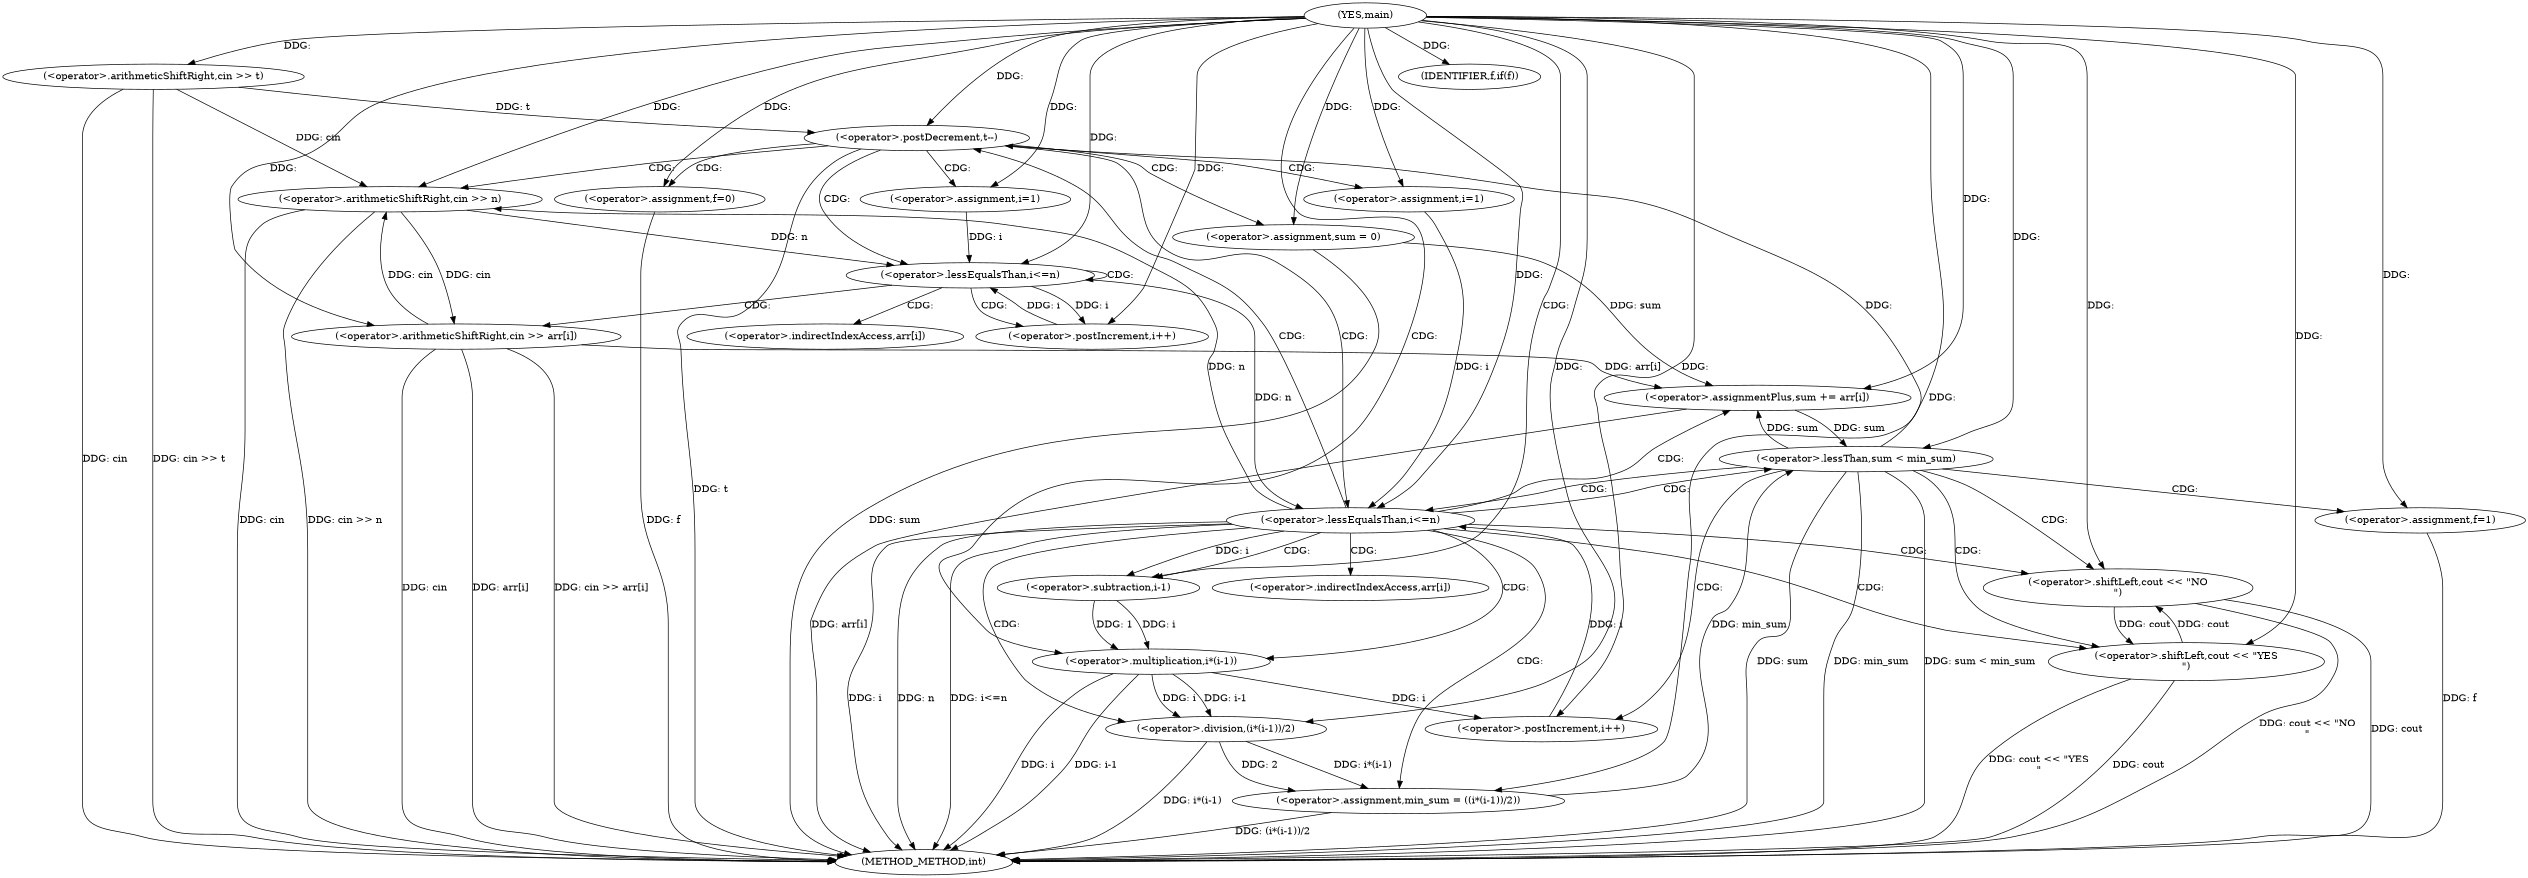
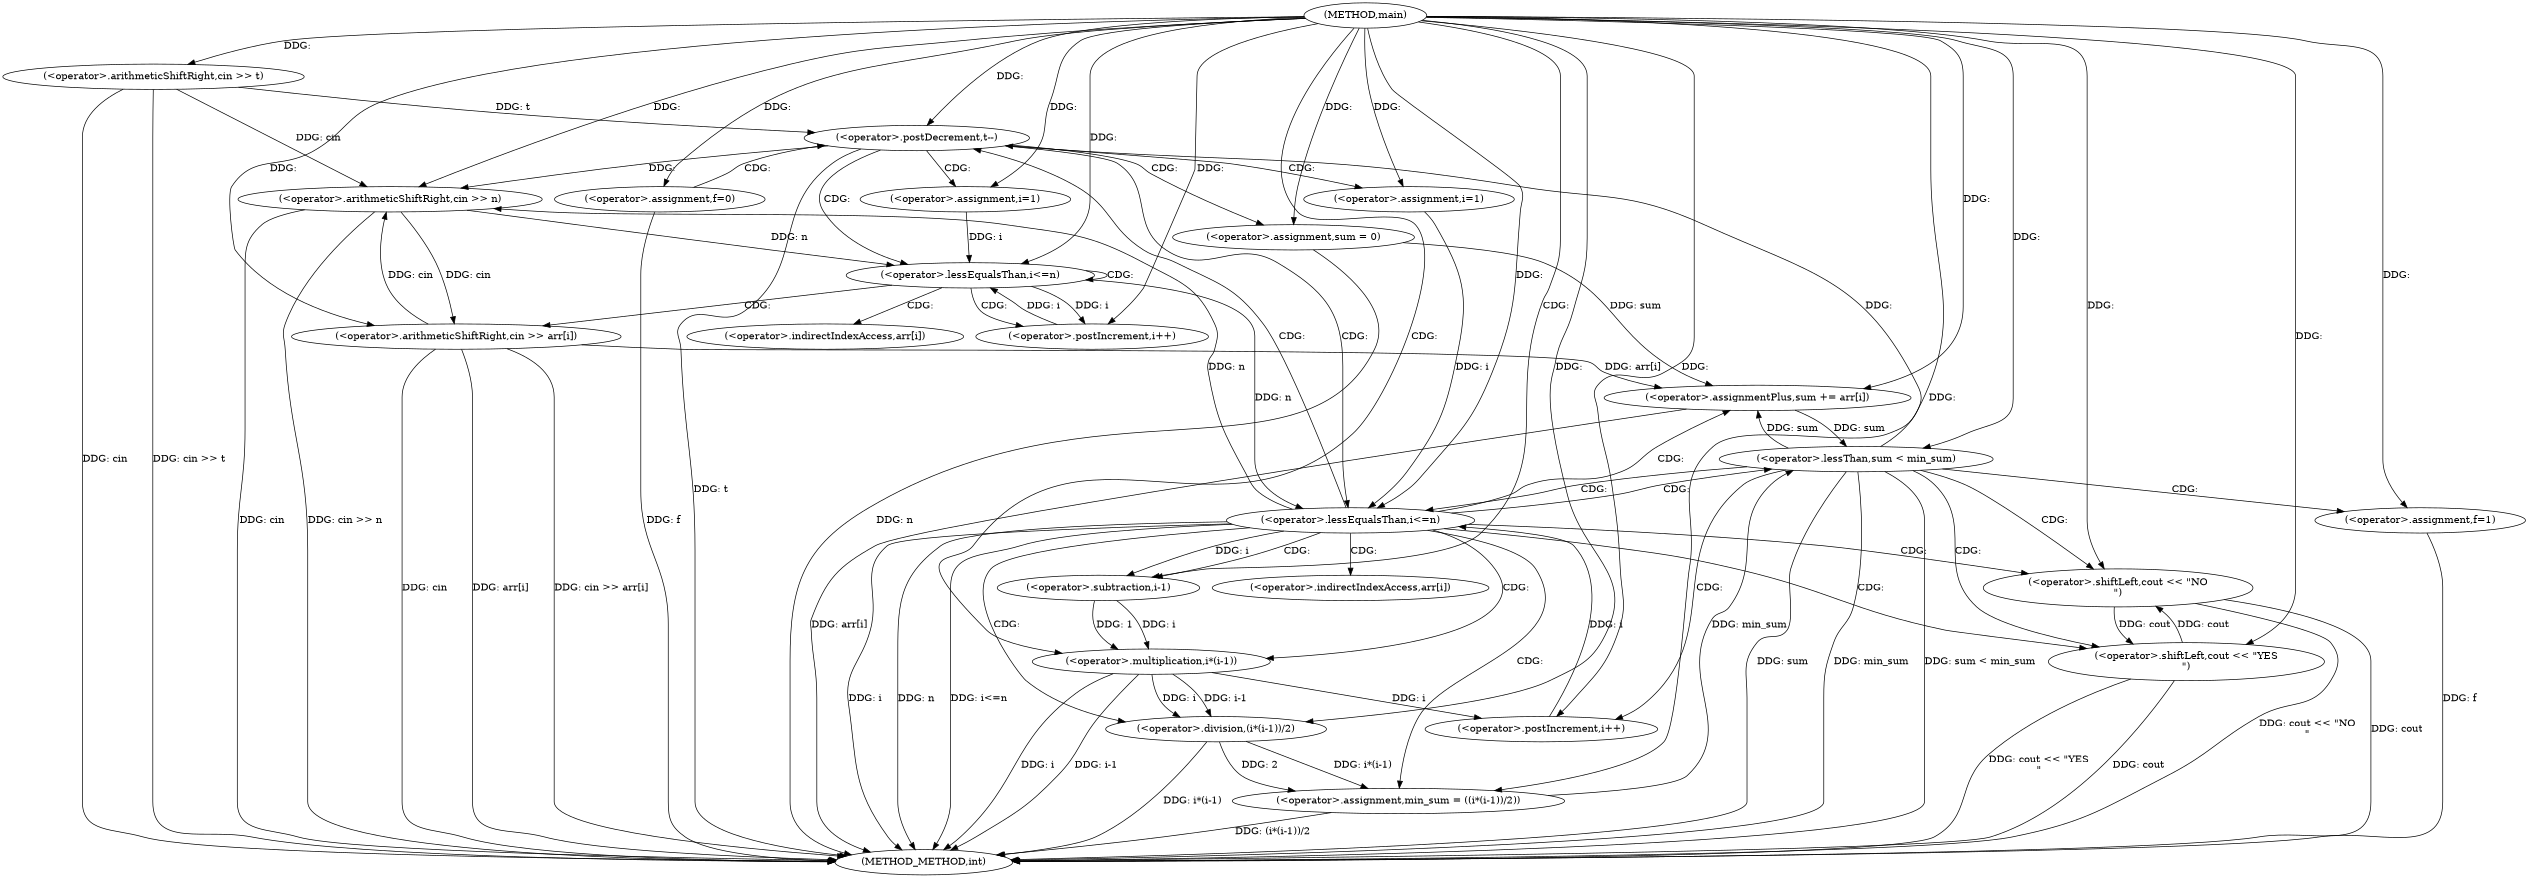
(1365, 15) -> (1365, 15)
(1470, 77) -> none
(741, 152) -> (753, 160)
(664, 169) -> (664, 169)
(895, 520) -> (895, 520)
